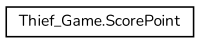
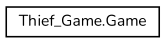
(100, 22) -> (83, 22)
